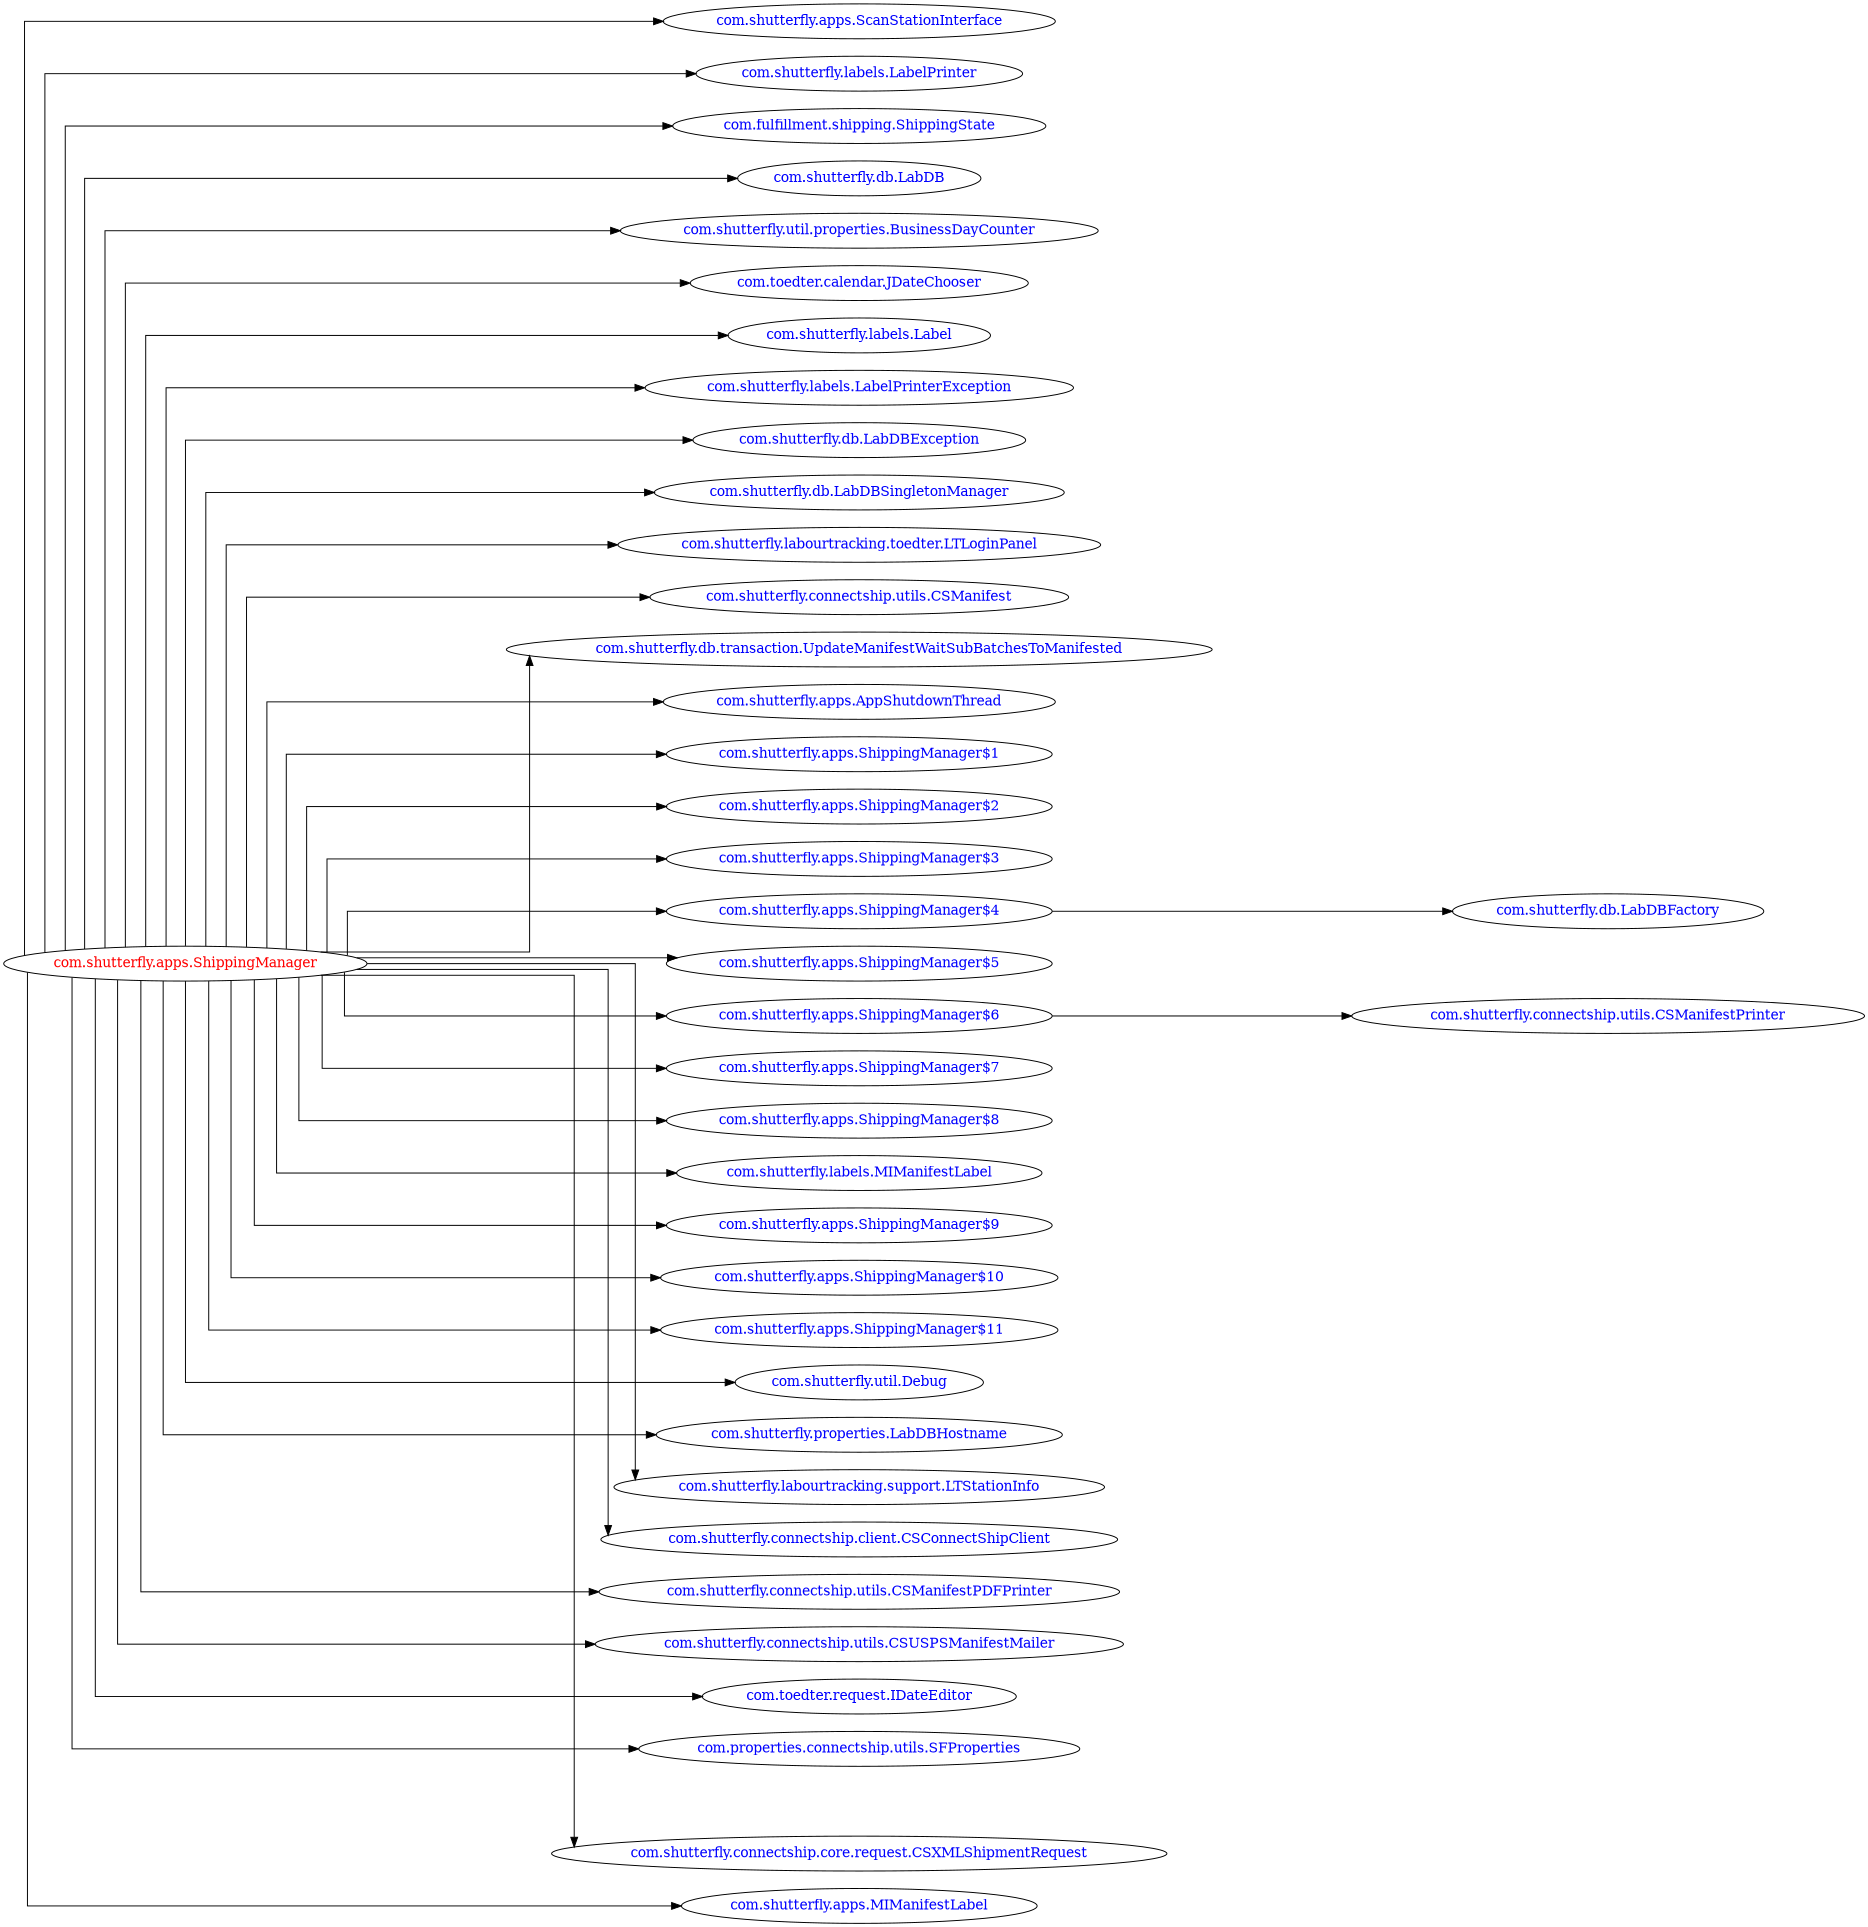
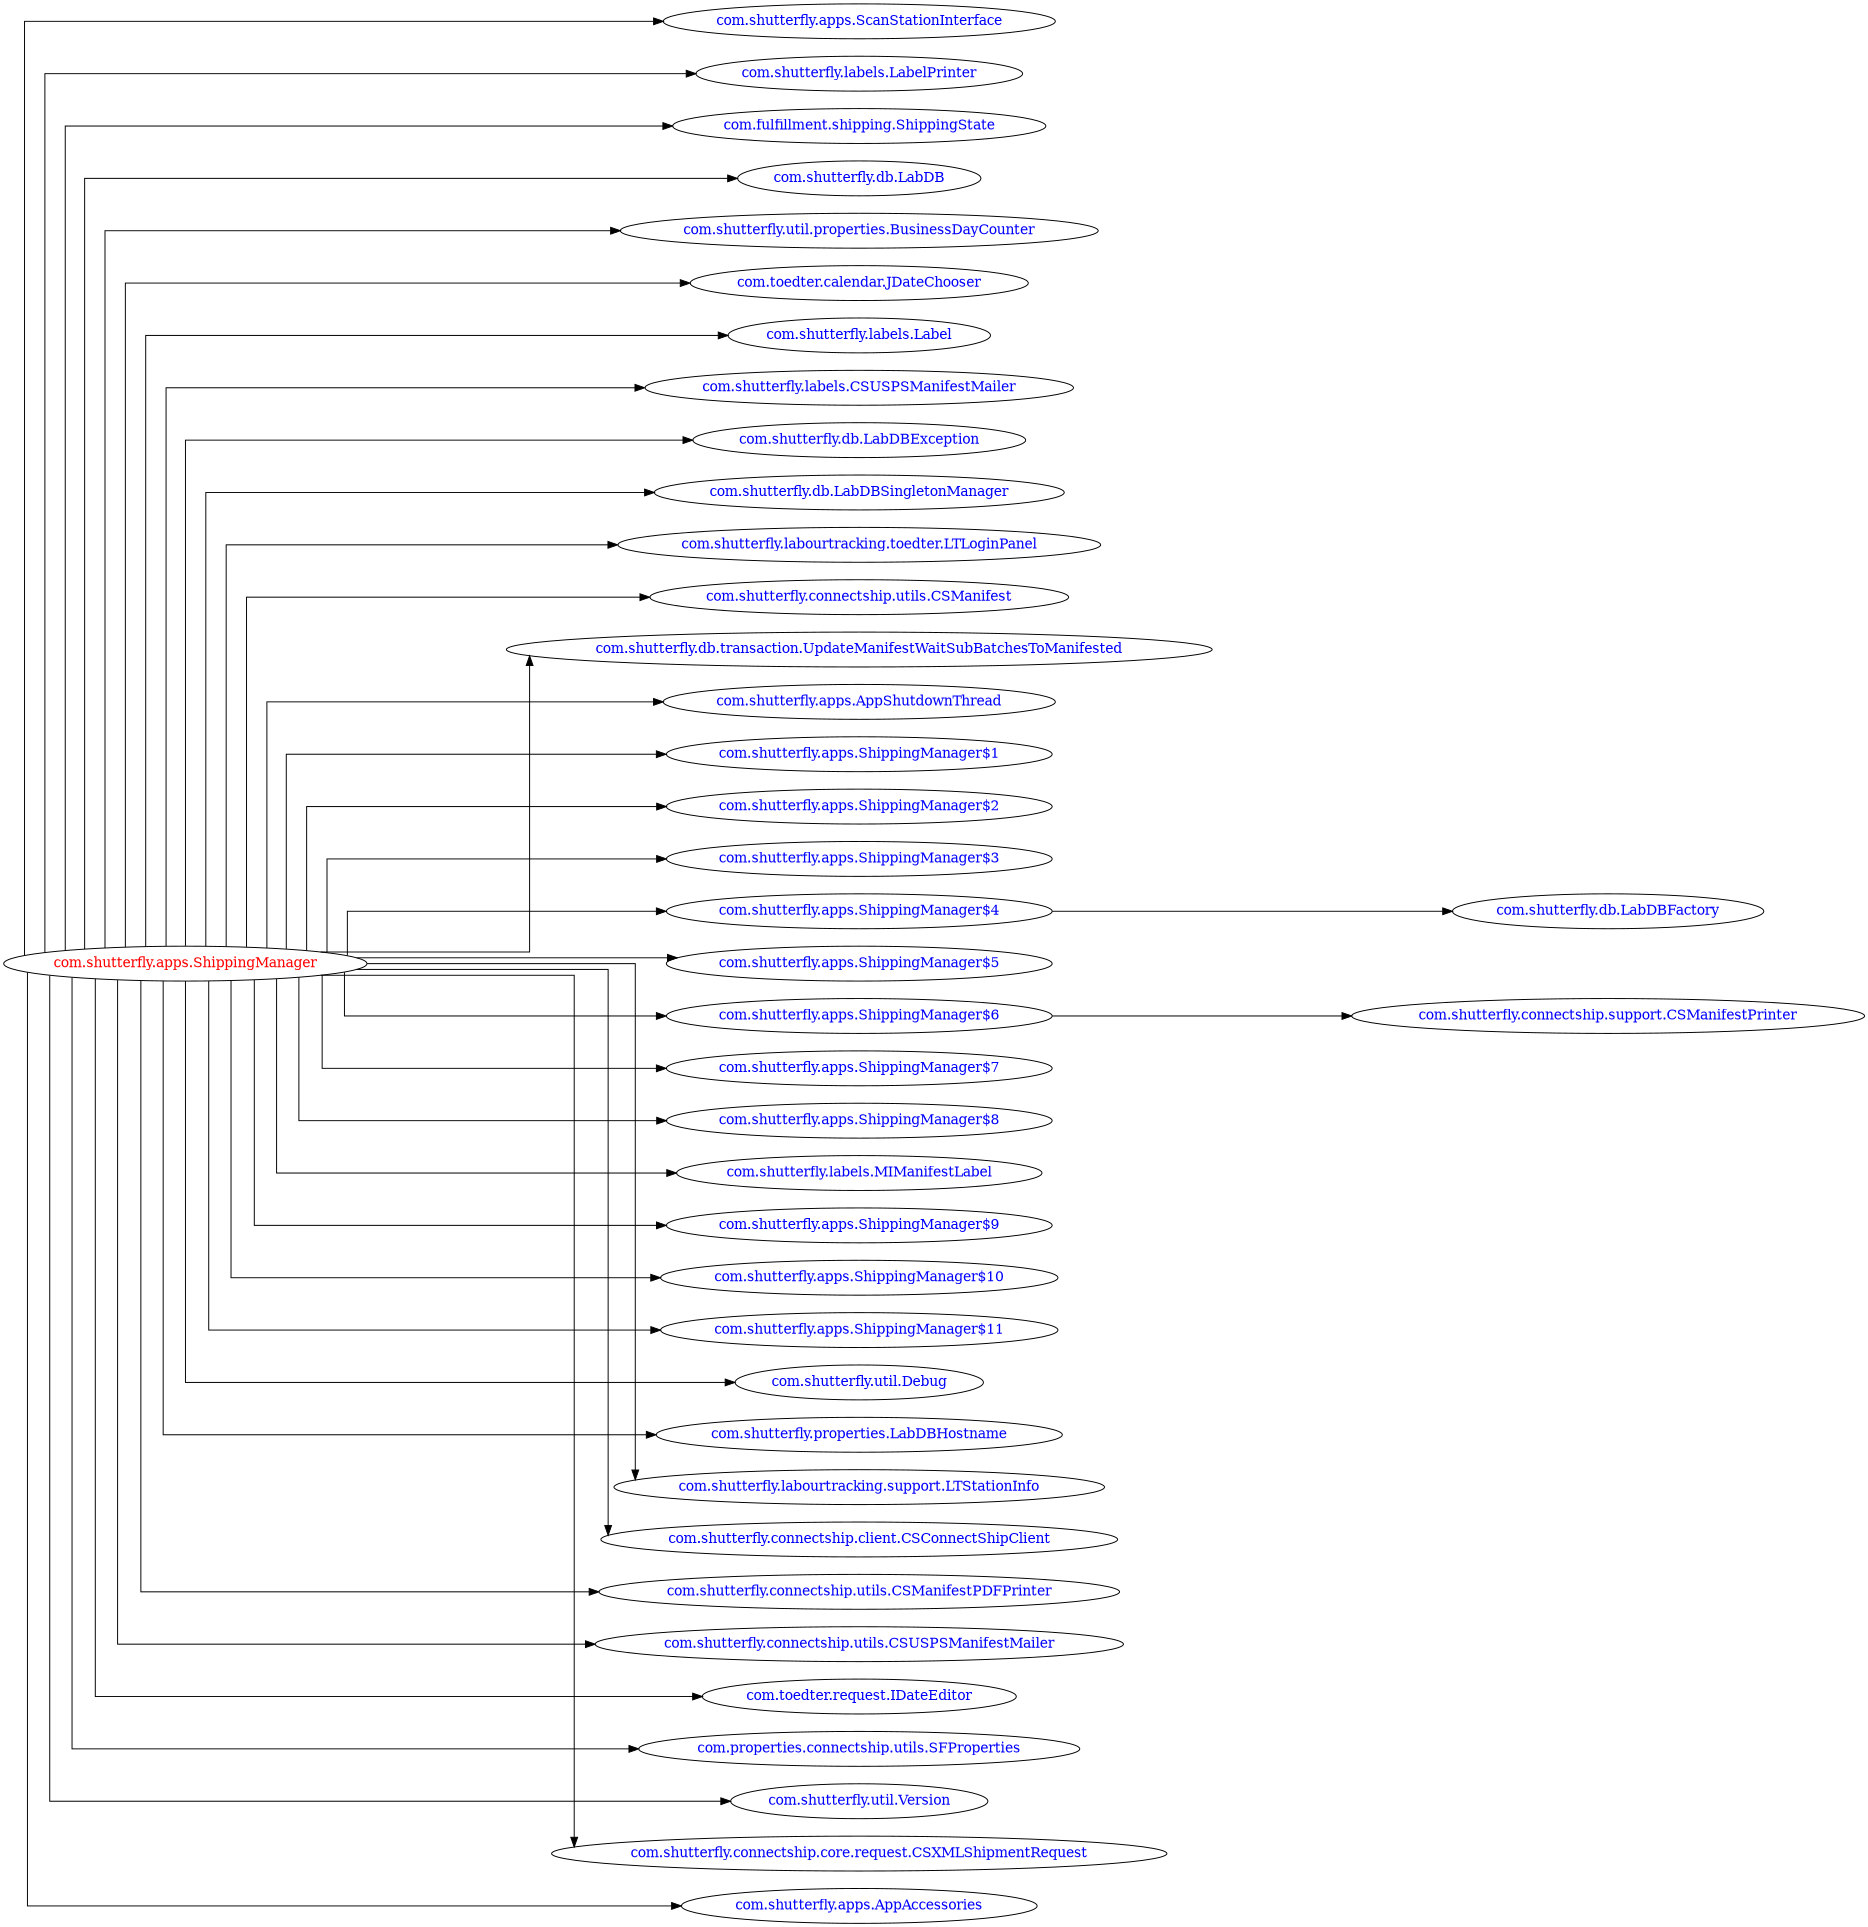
(859, 388) -> (859, 388)
(1608, 1016) -> (1608, 1016)
none -> (859, 1801)
(859, 1906) -> (859, 1906)
